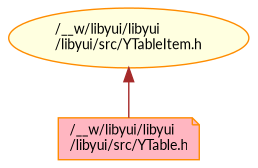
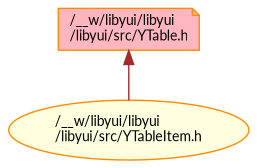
(129, 100) -> (129, 83)
